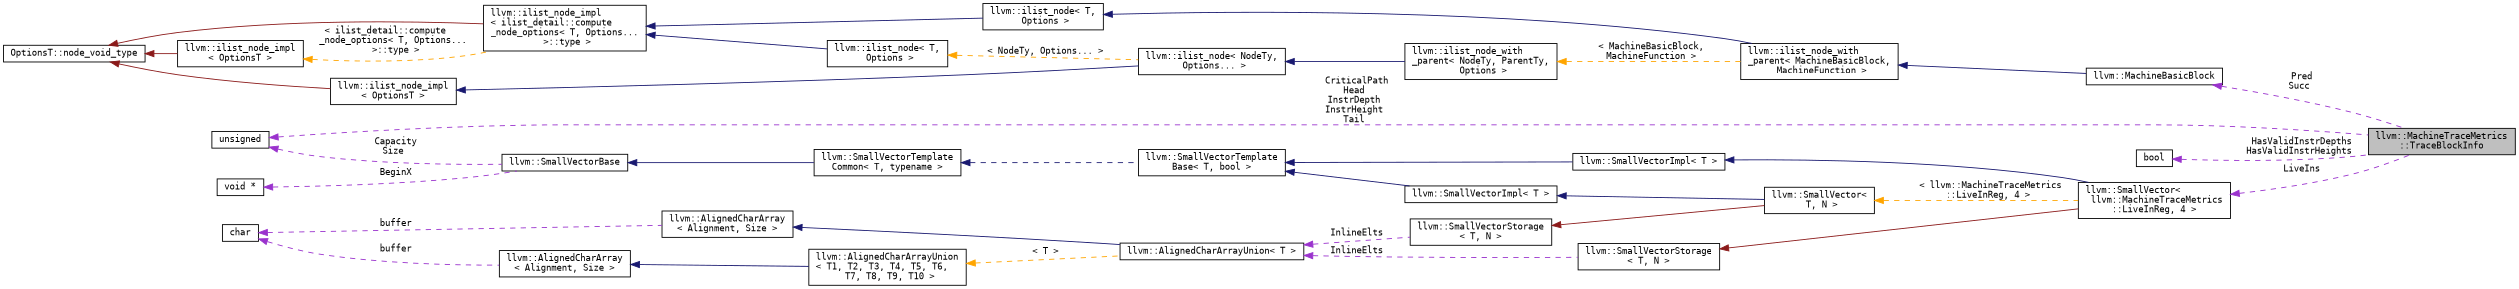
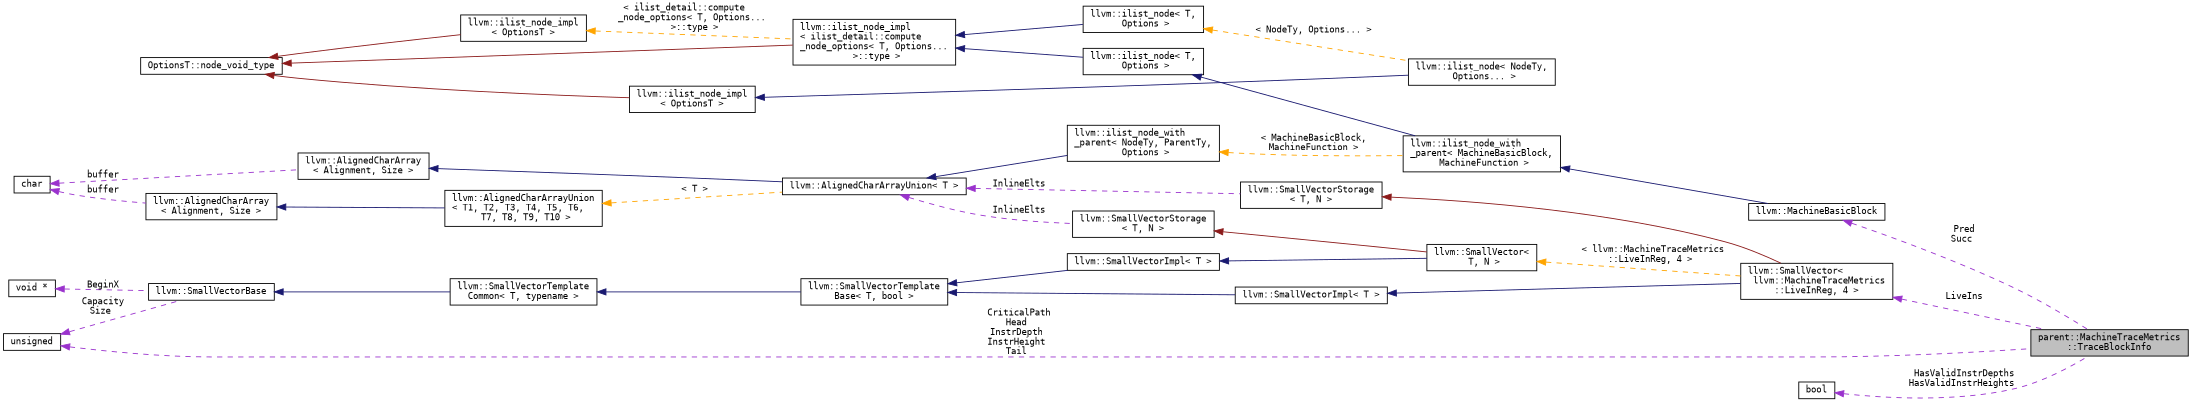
(1350, 62) -> (1002, 166)
(2442, 142) -> (2110, 343)
(1054, 163) -> (703, 292)
